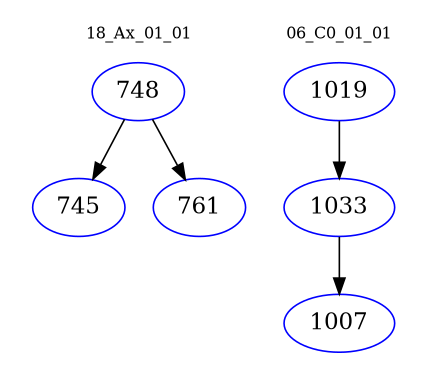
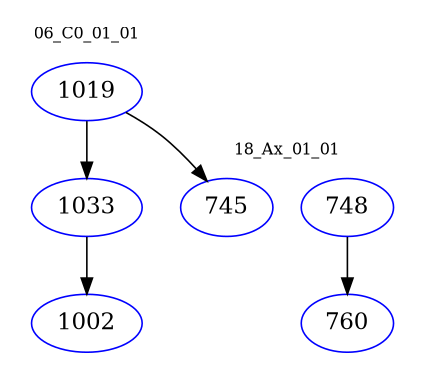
(113, 142) -> (177, 149)
(199, 207) -> (347, 323)
(339, 323) -> (87, 323)
